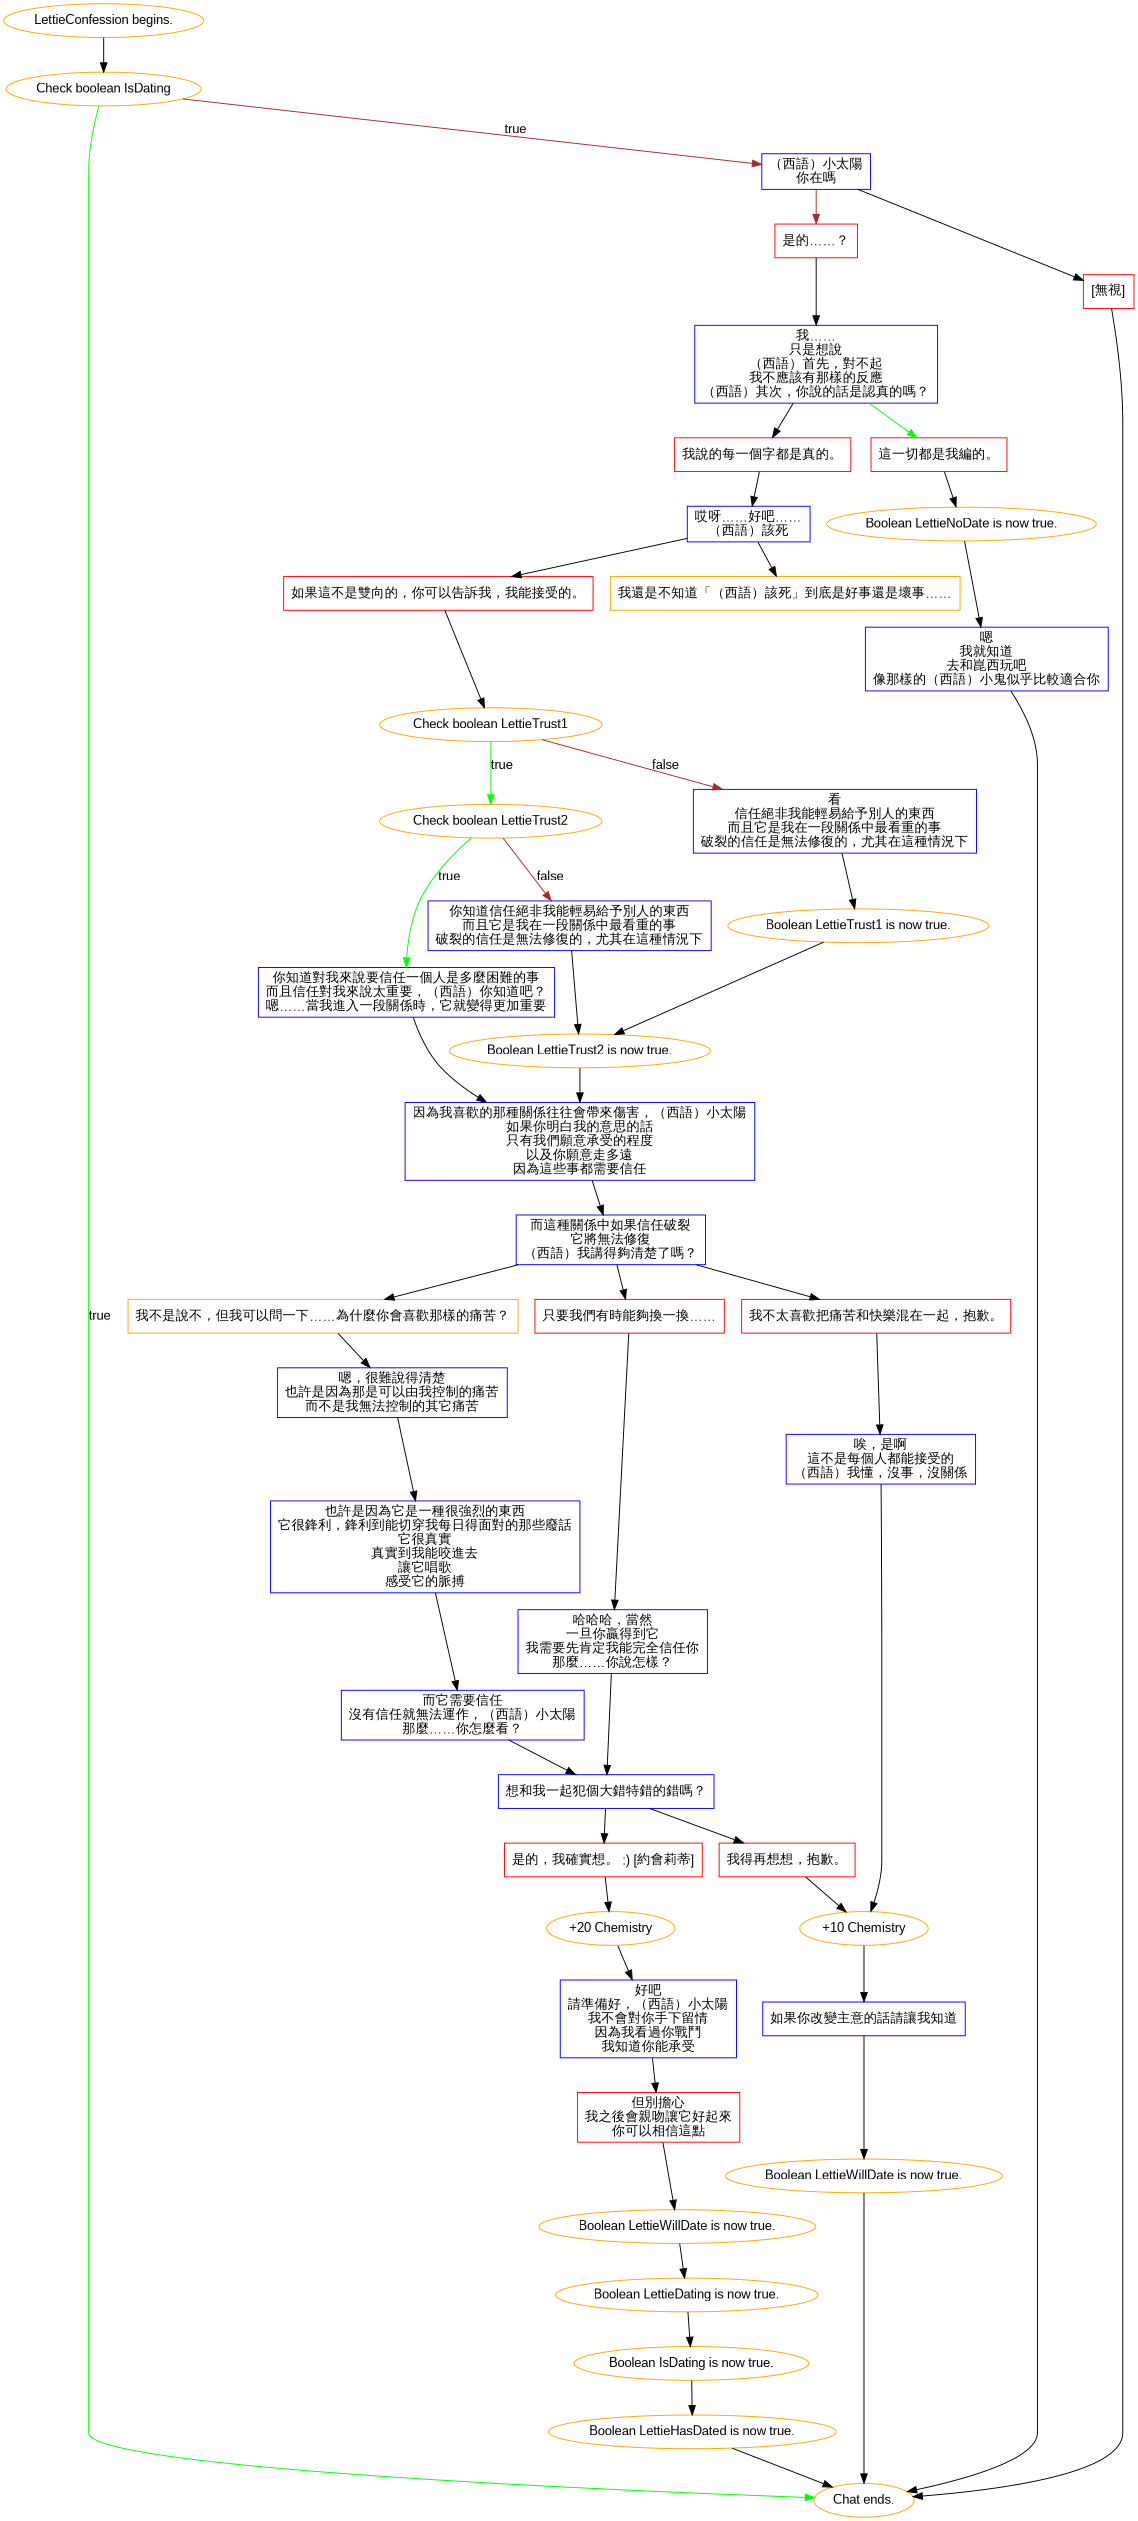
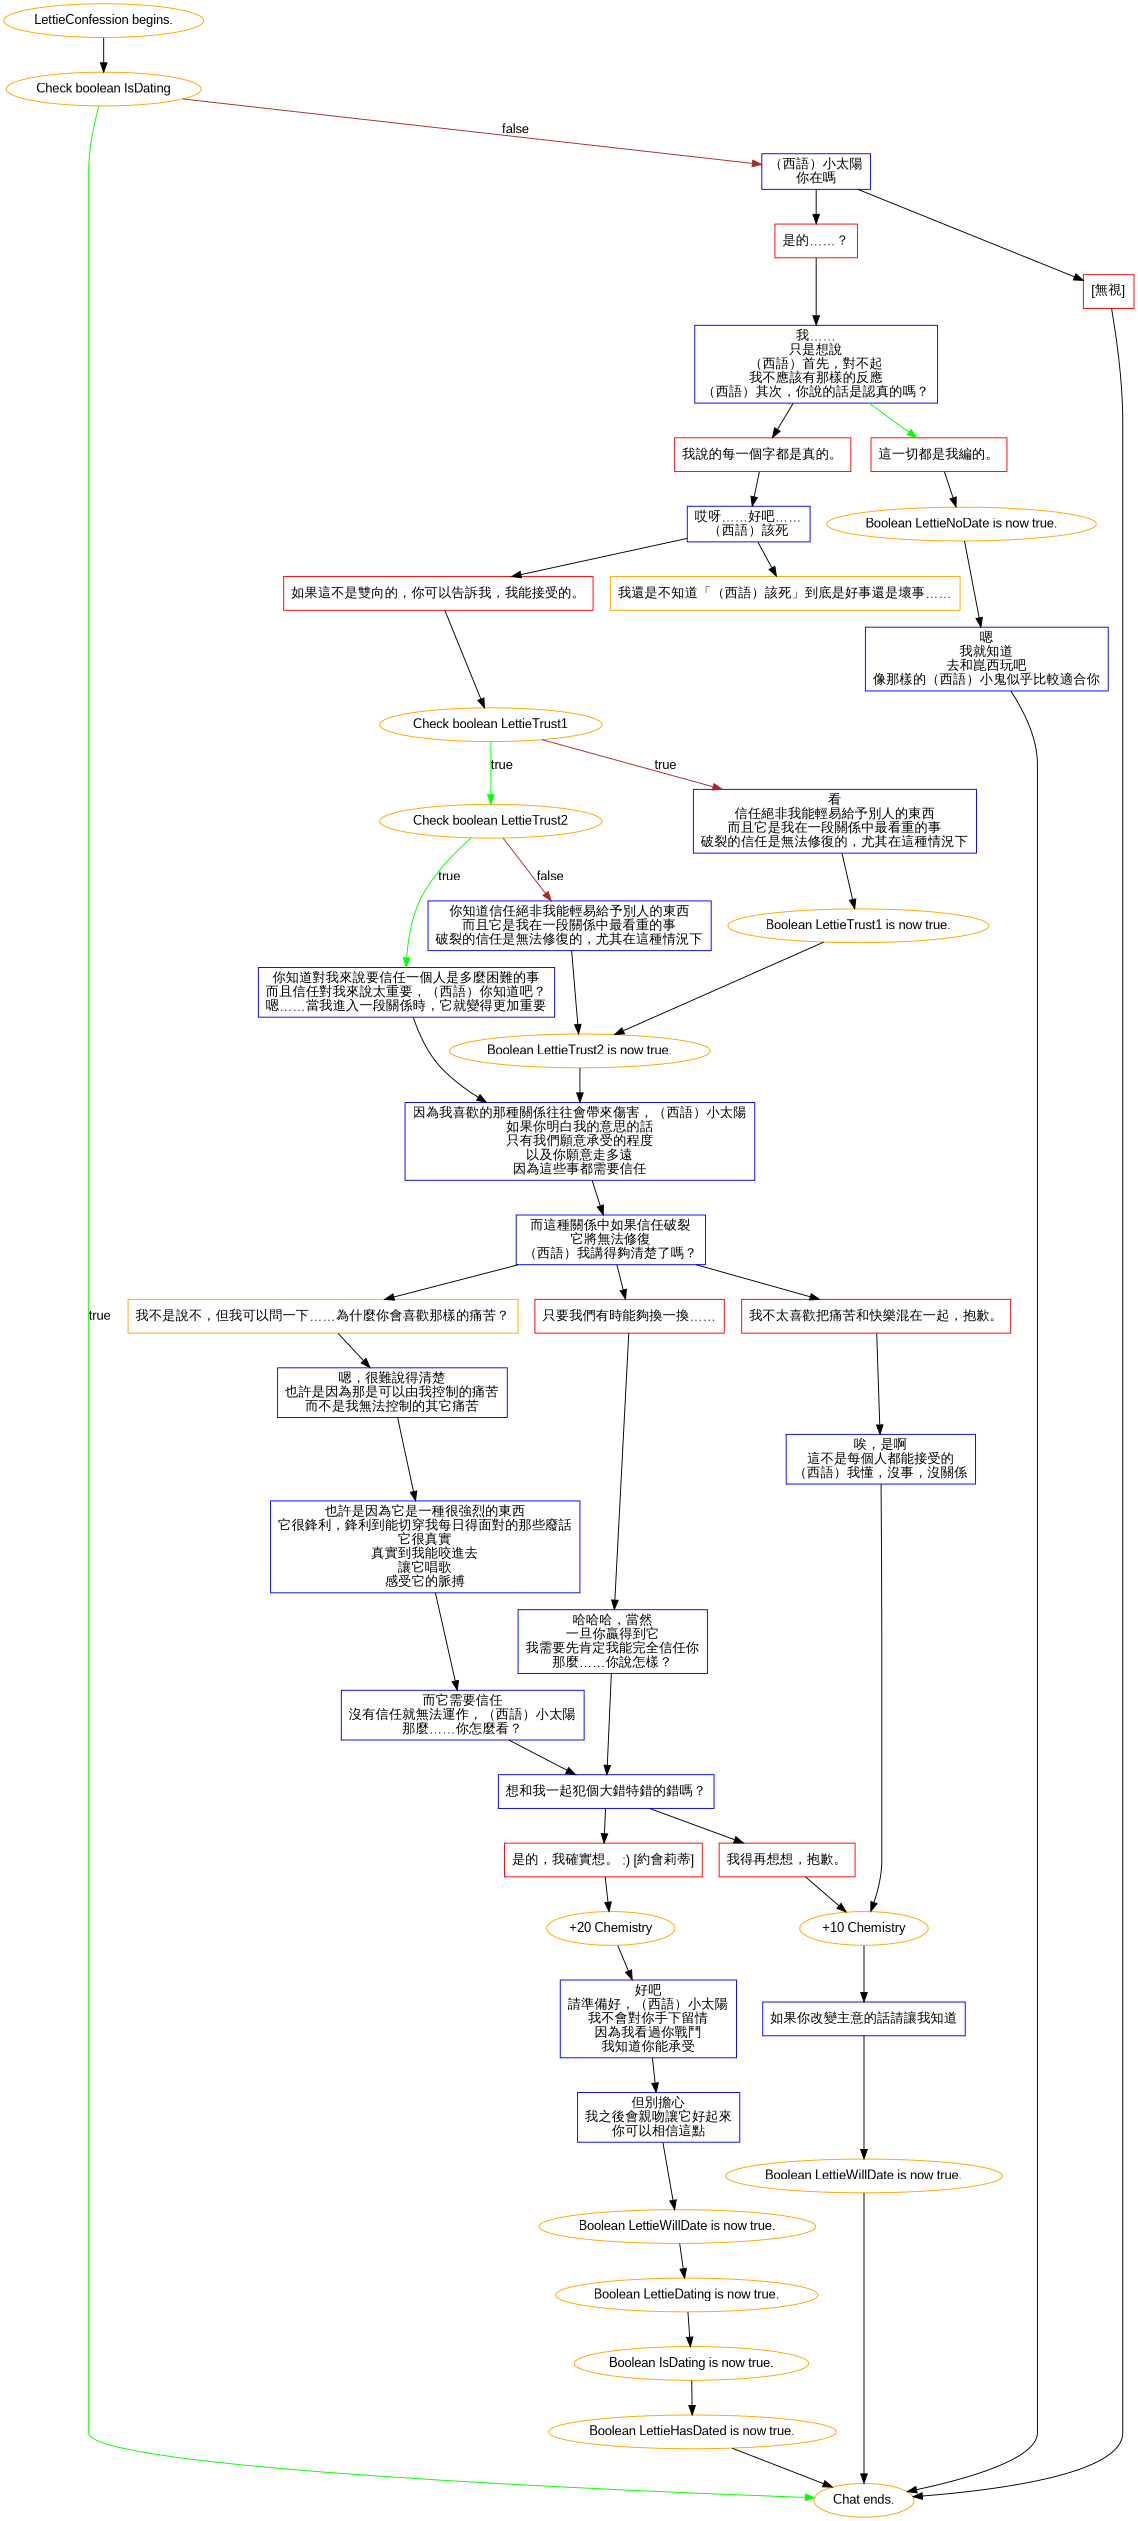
(516, 130) -> (516, 130)
(816, 202) -> (816, 202)
(666, 765) -> (666, 765)
(659, 2117) -> (659, 2117)
